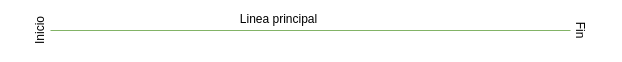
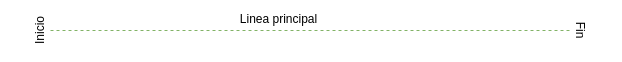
(311, 31) -> (311, 31)
